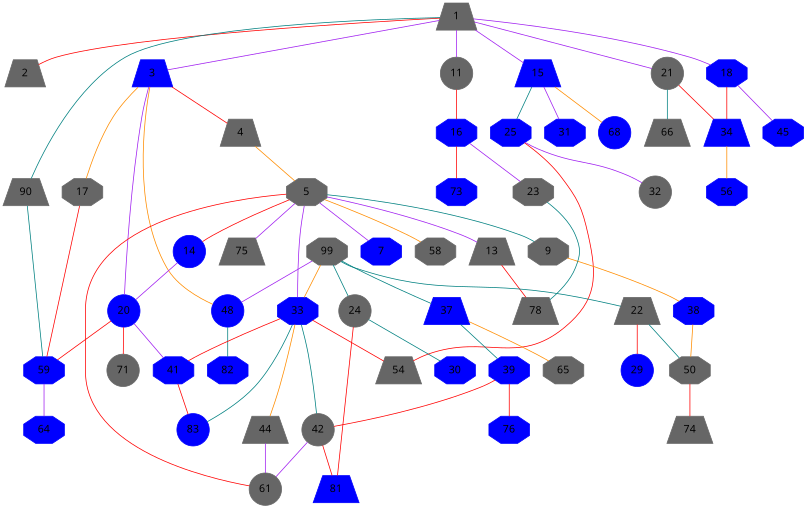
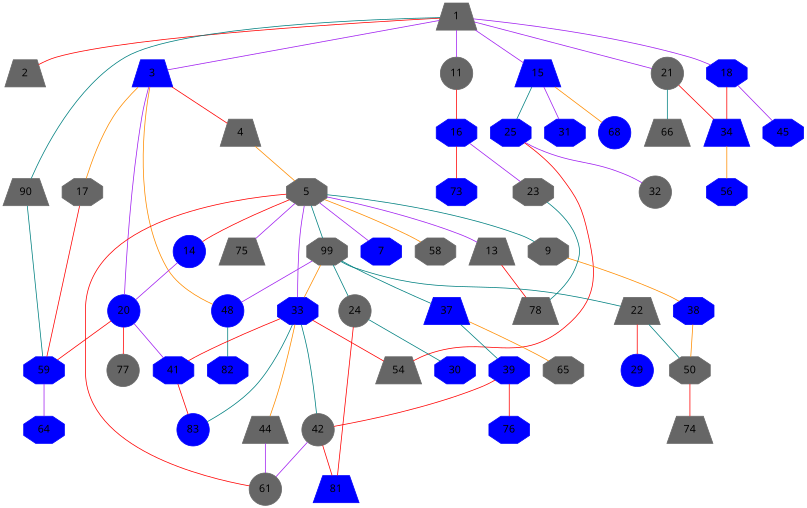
none -> (317, 222)
(123, 370) -> (123, 370)
